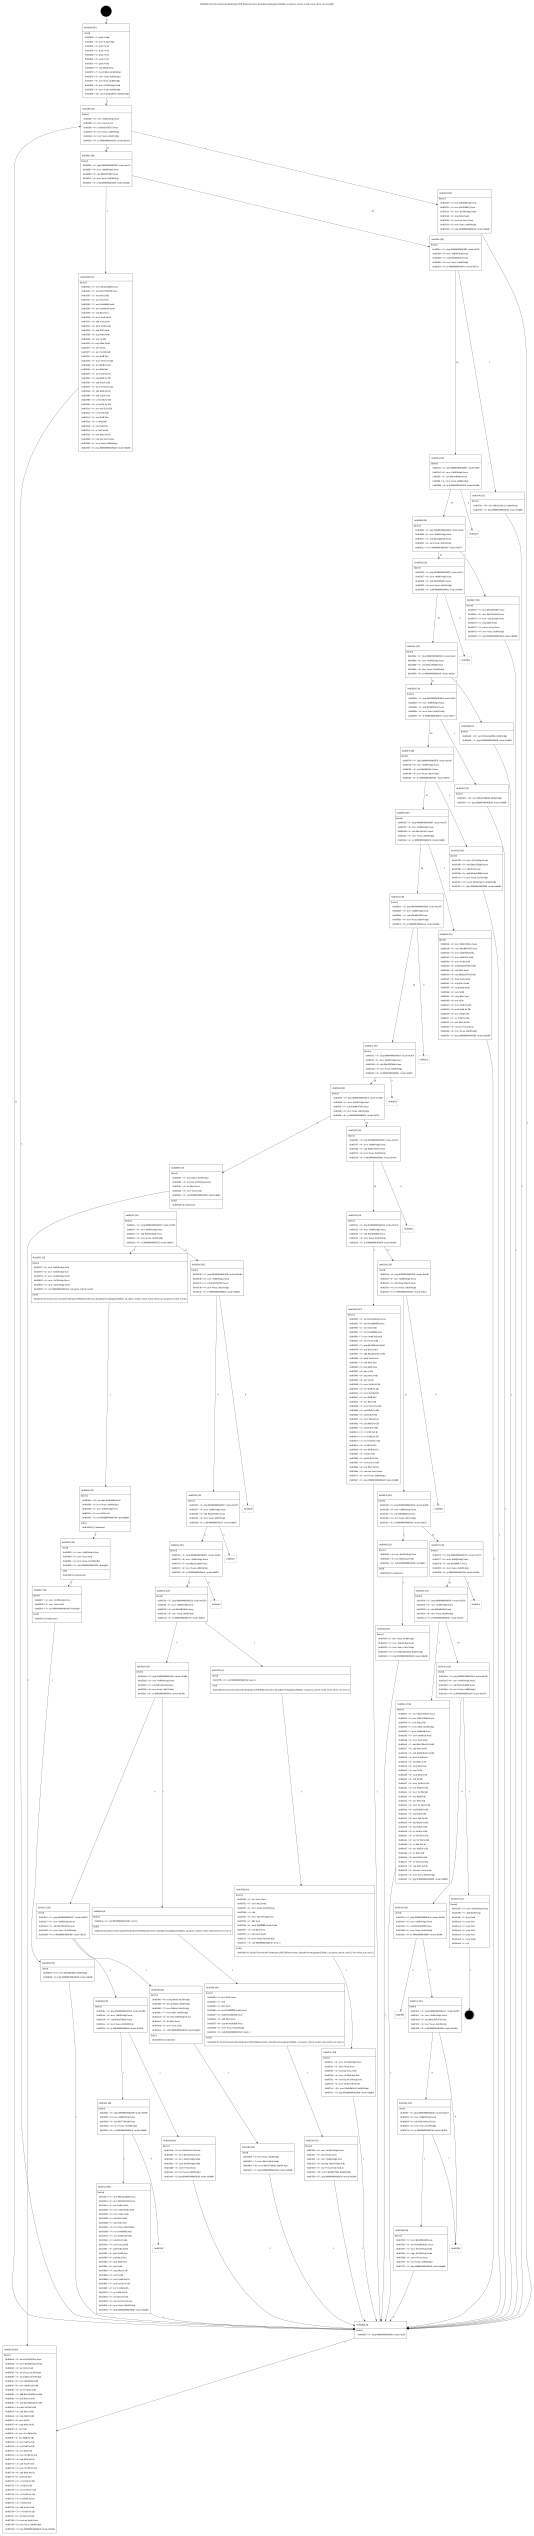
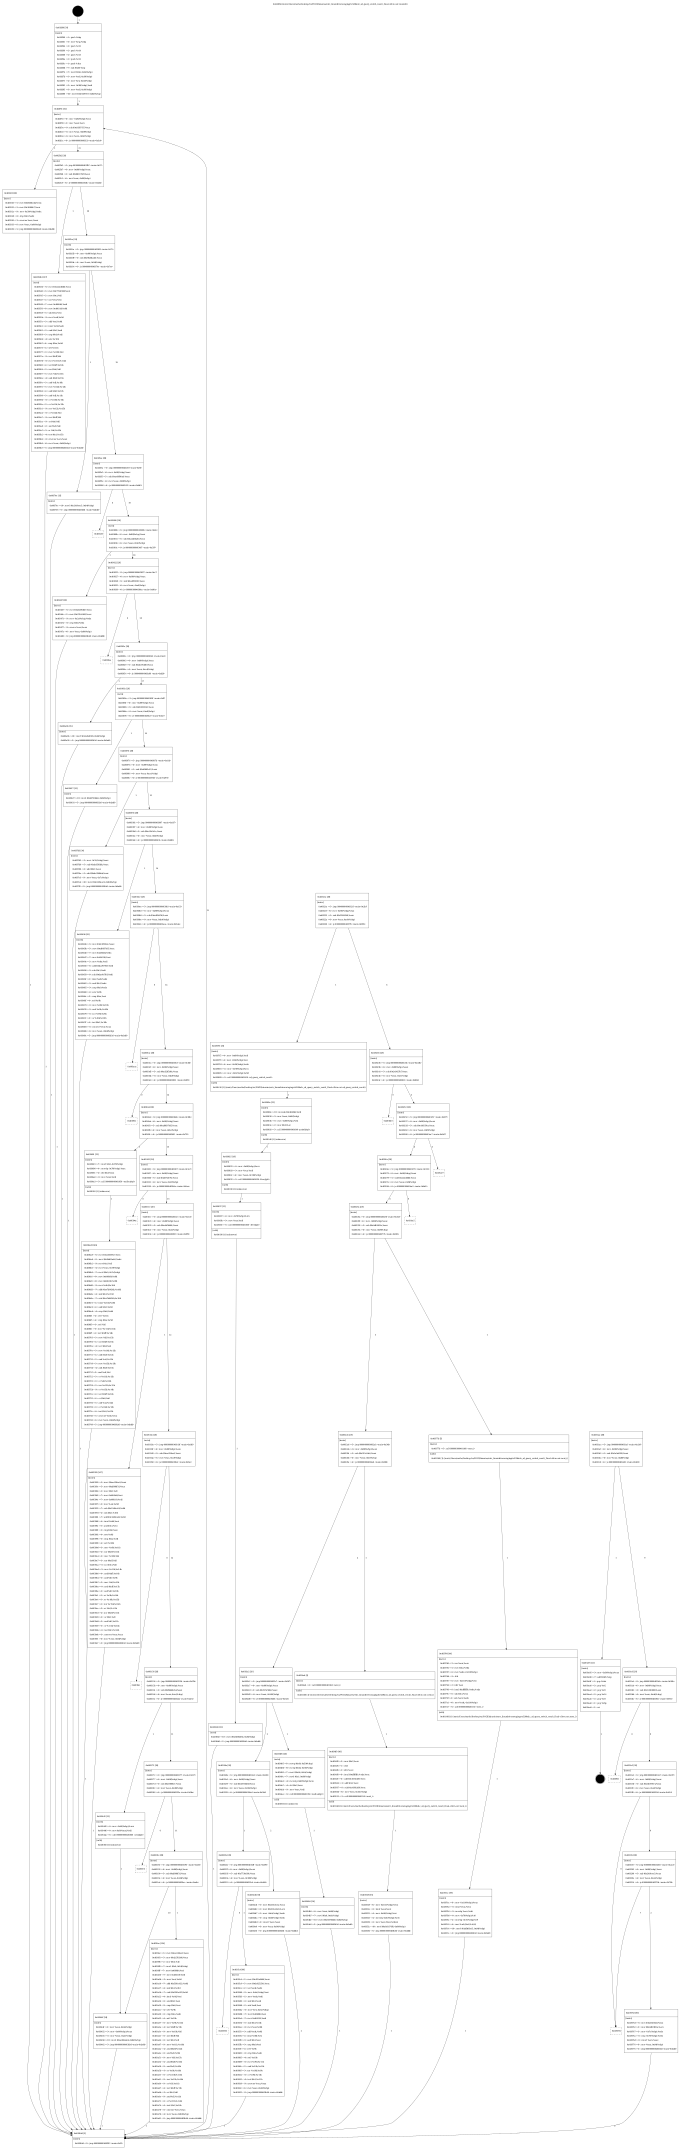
(452, 1642) -> (145, 1949)
(206, 2384) -> (84, 1779)
